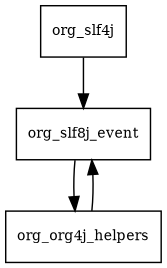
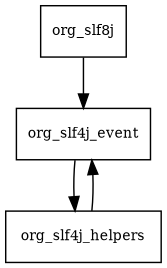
(83, 31) -> (83, 31)
(83, 134) -> (83, 134)
(83, 237) -> (83, 237)
